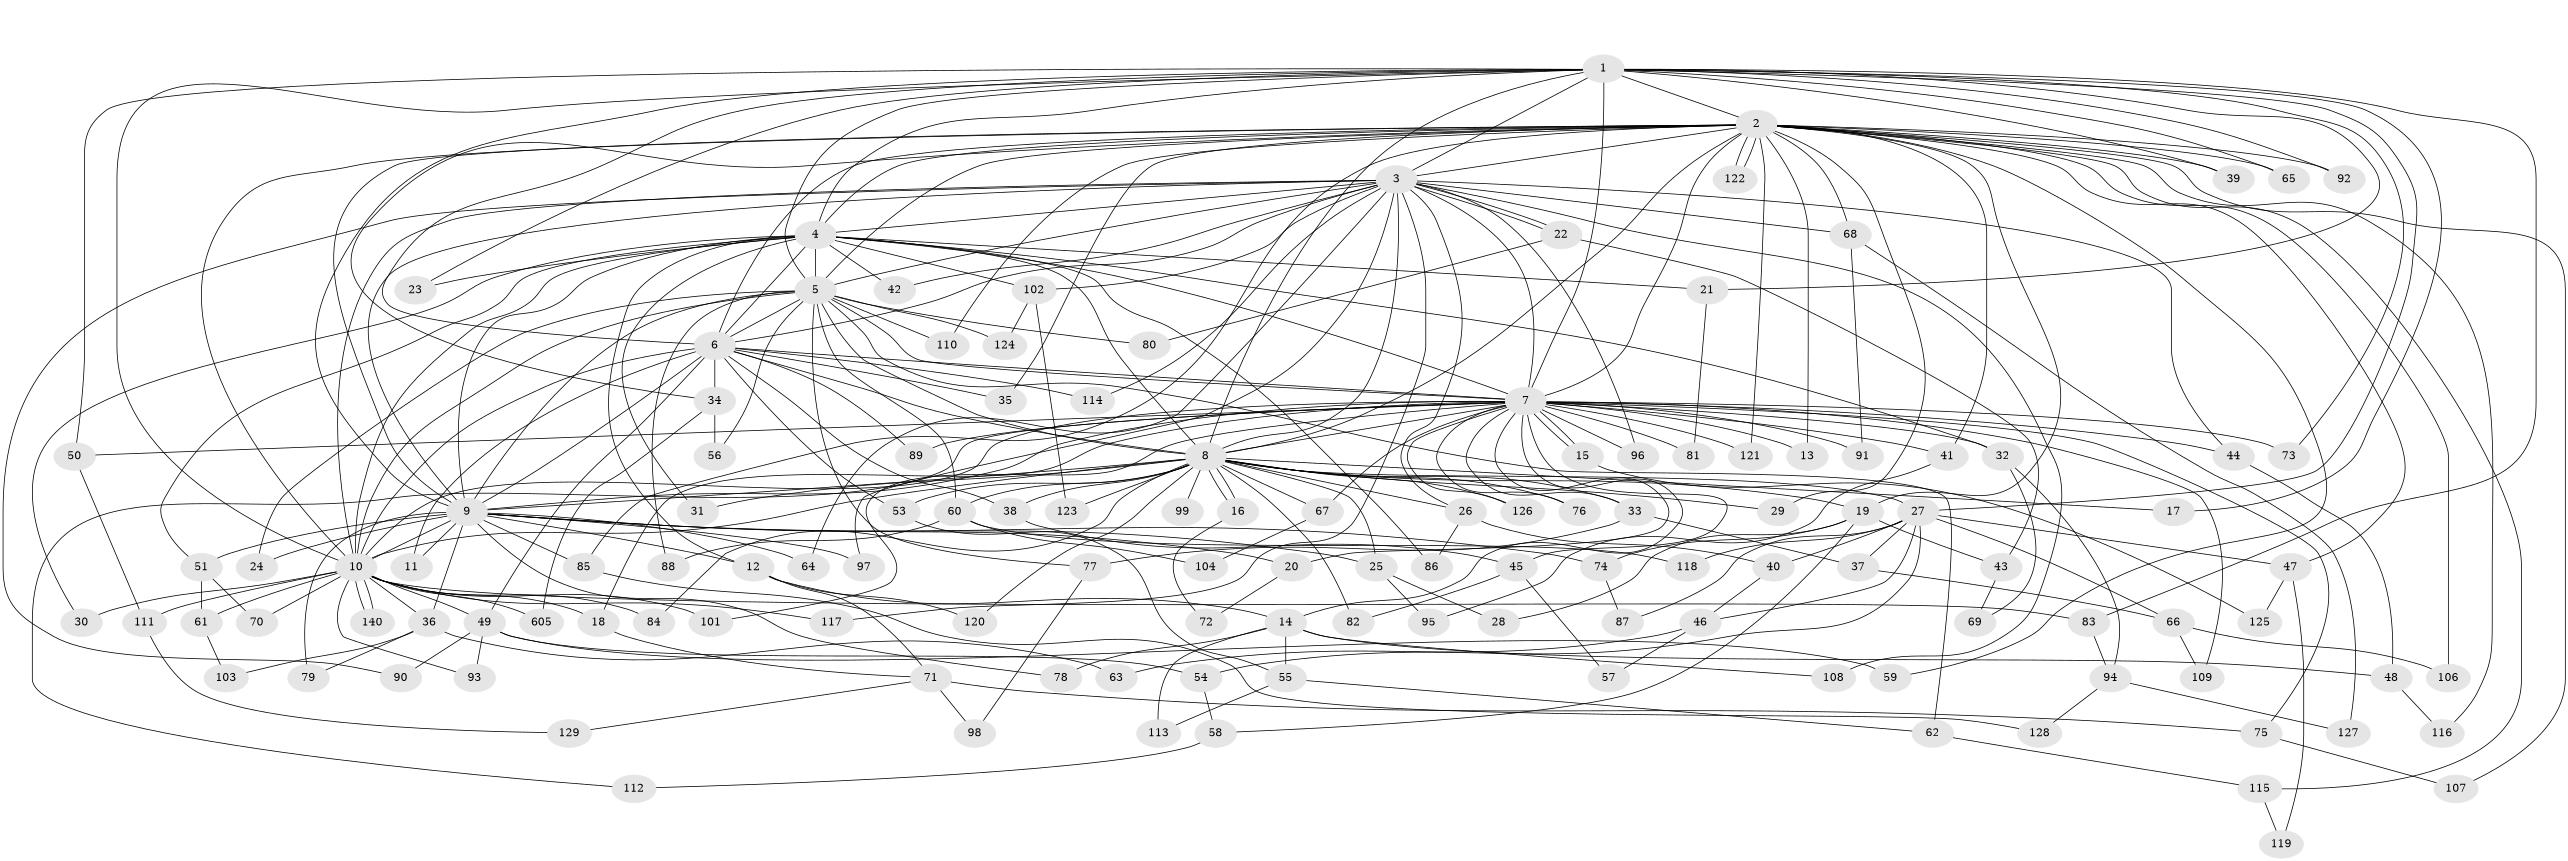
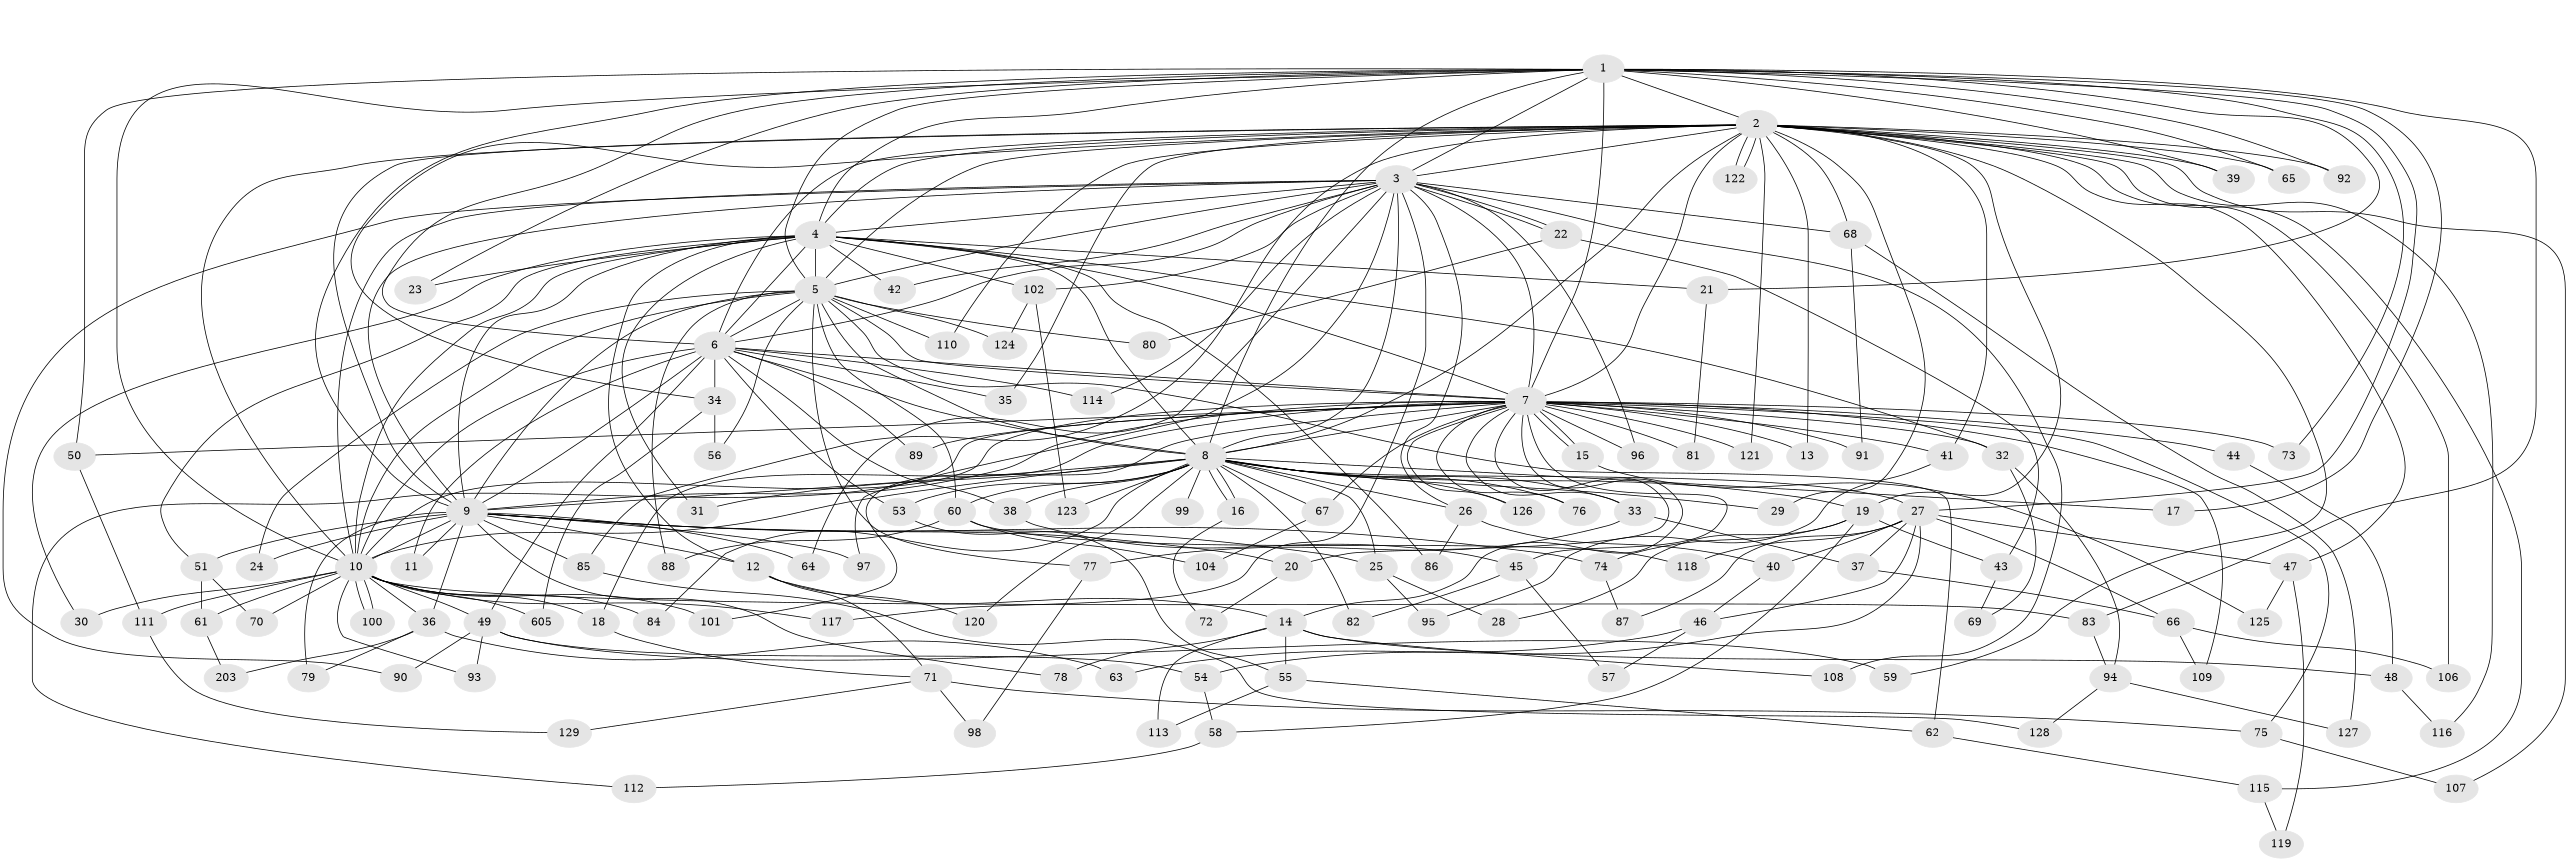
(1887, 213) -> none
(372, 623) -> (372, 623)
(226, 678) -> (226, 678)
